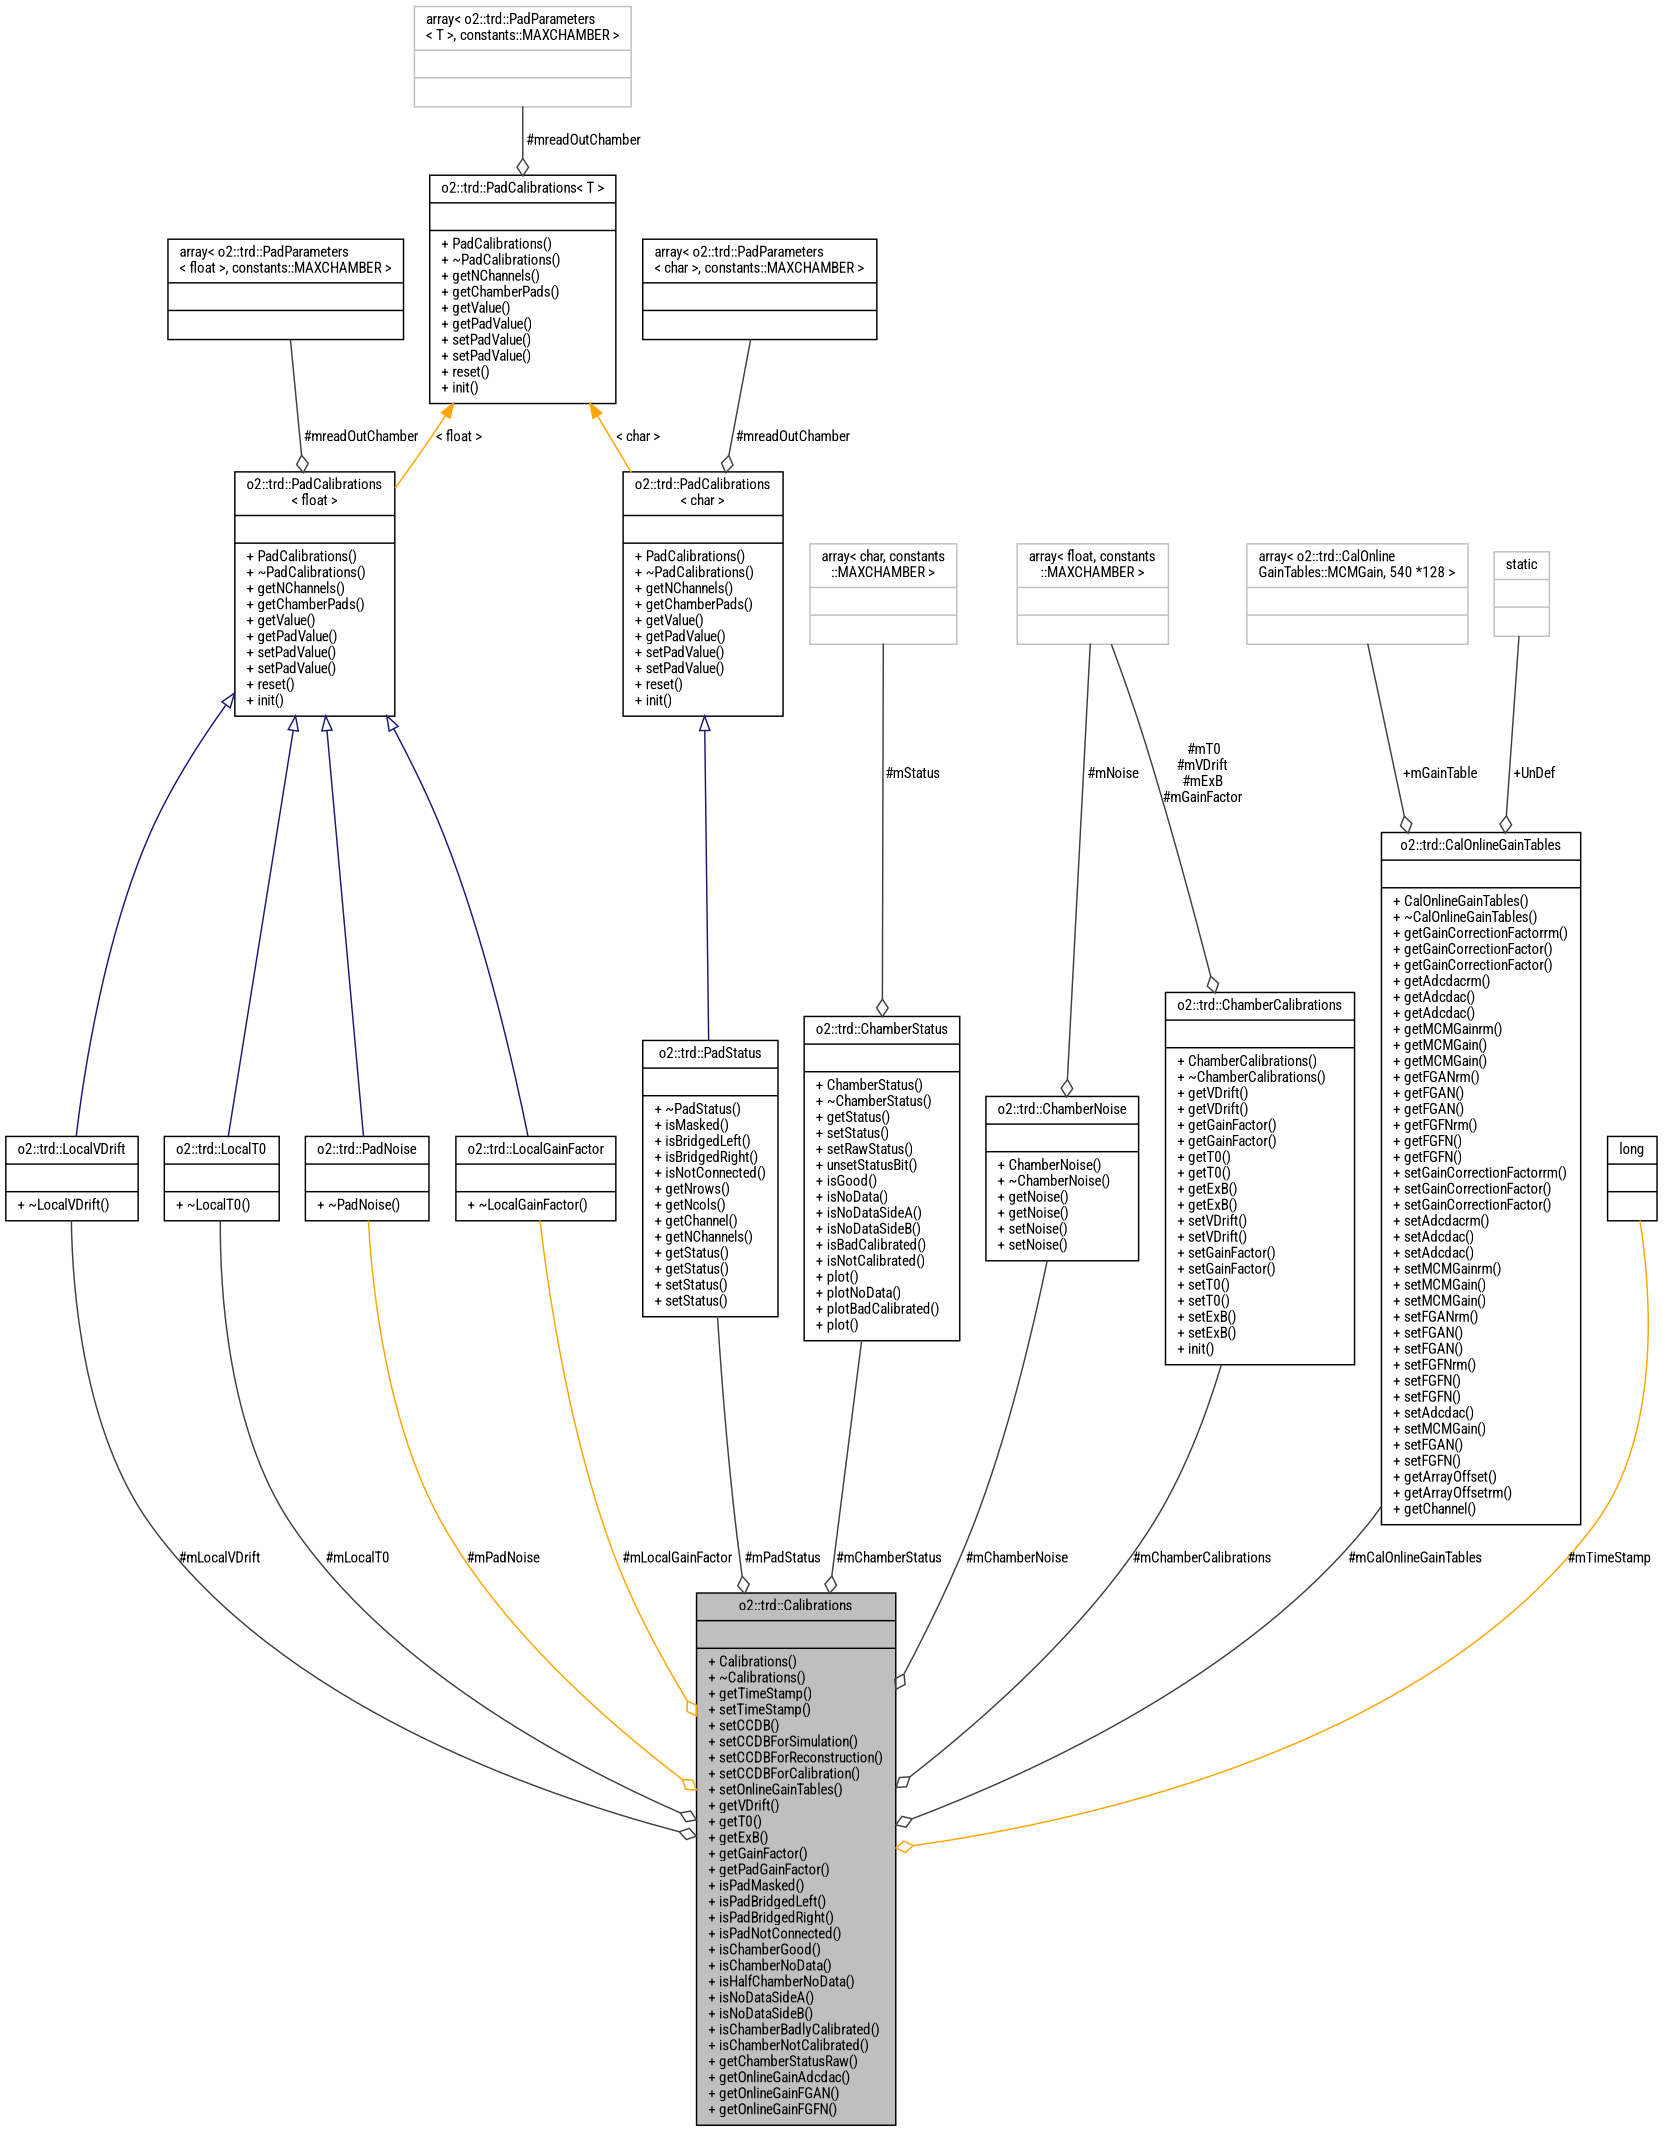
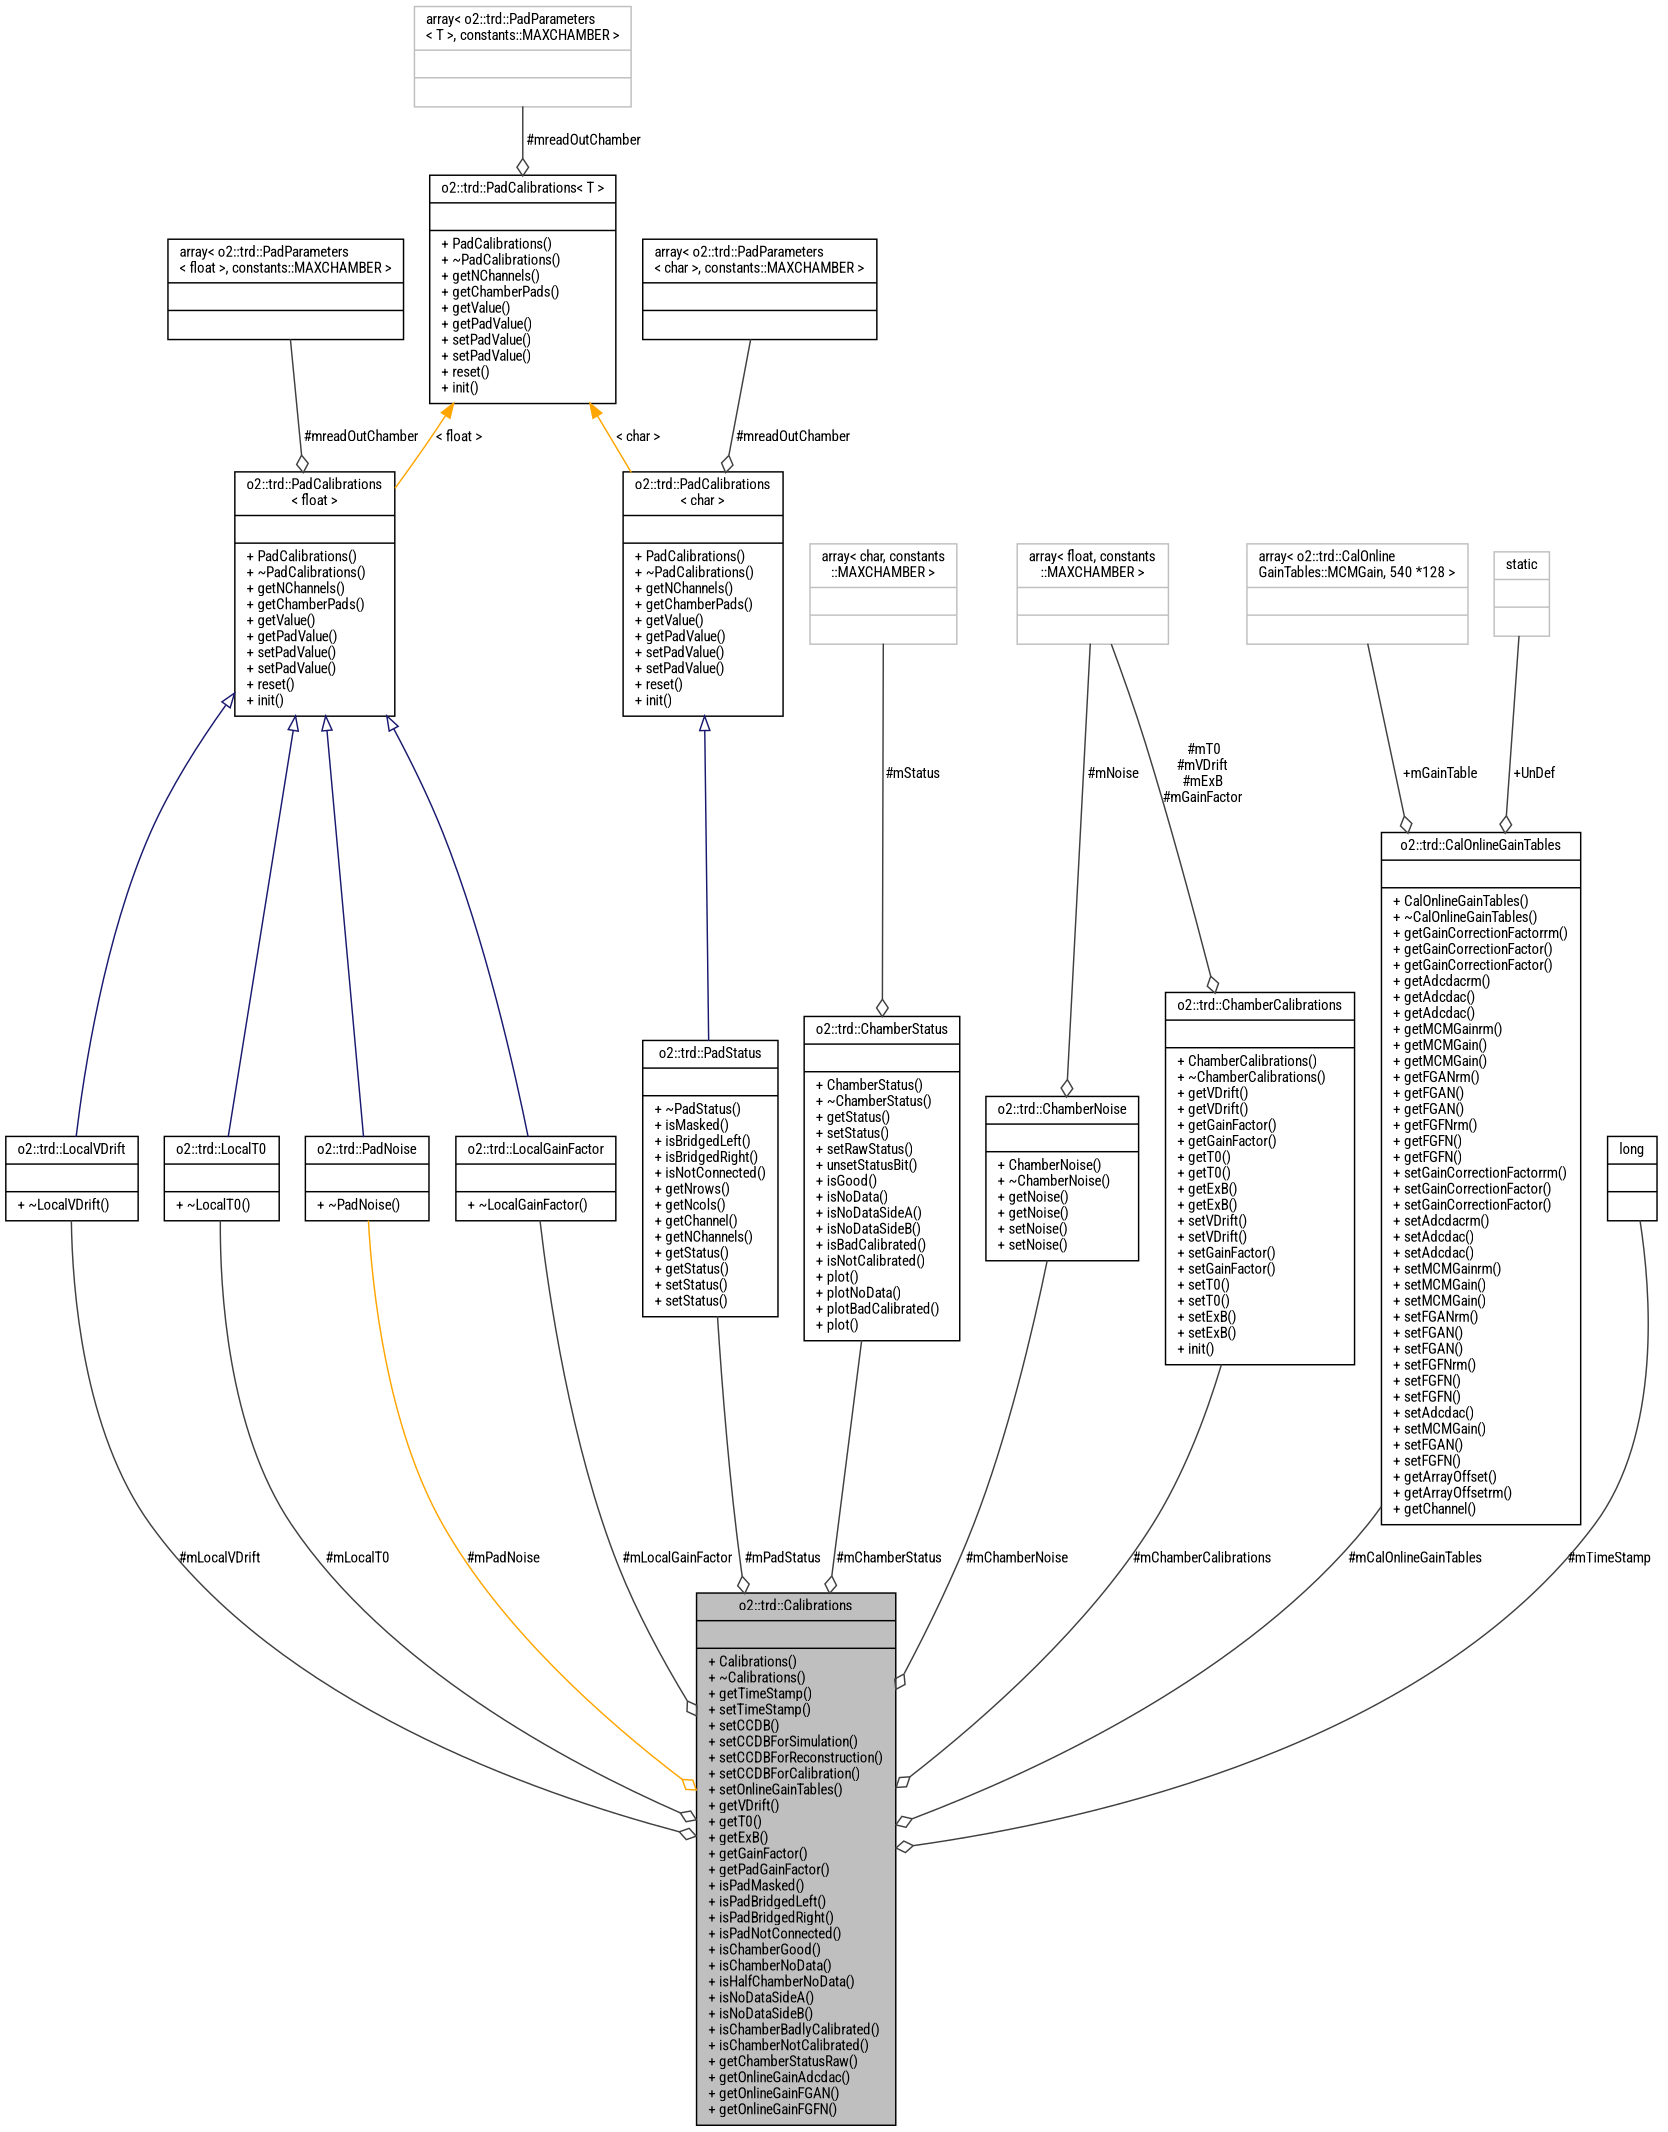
(587, 1469) -> (587, 1469)
(1425, 1675) -> (1425, 1675)
